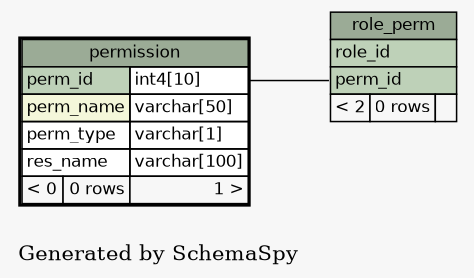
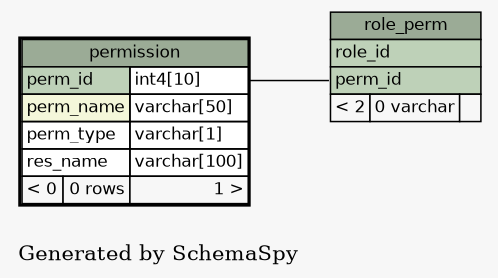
(403, 107) -> (415, 107)
